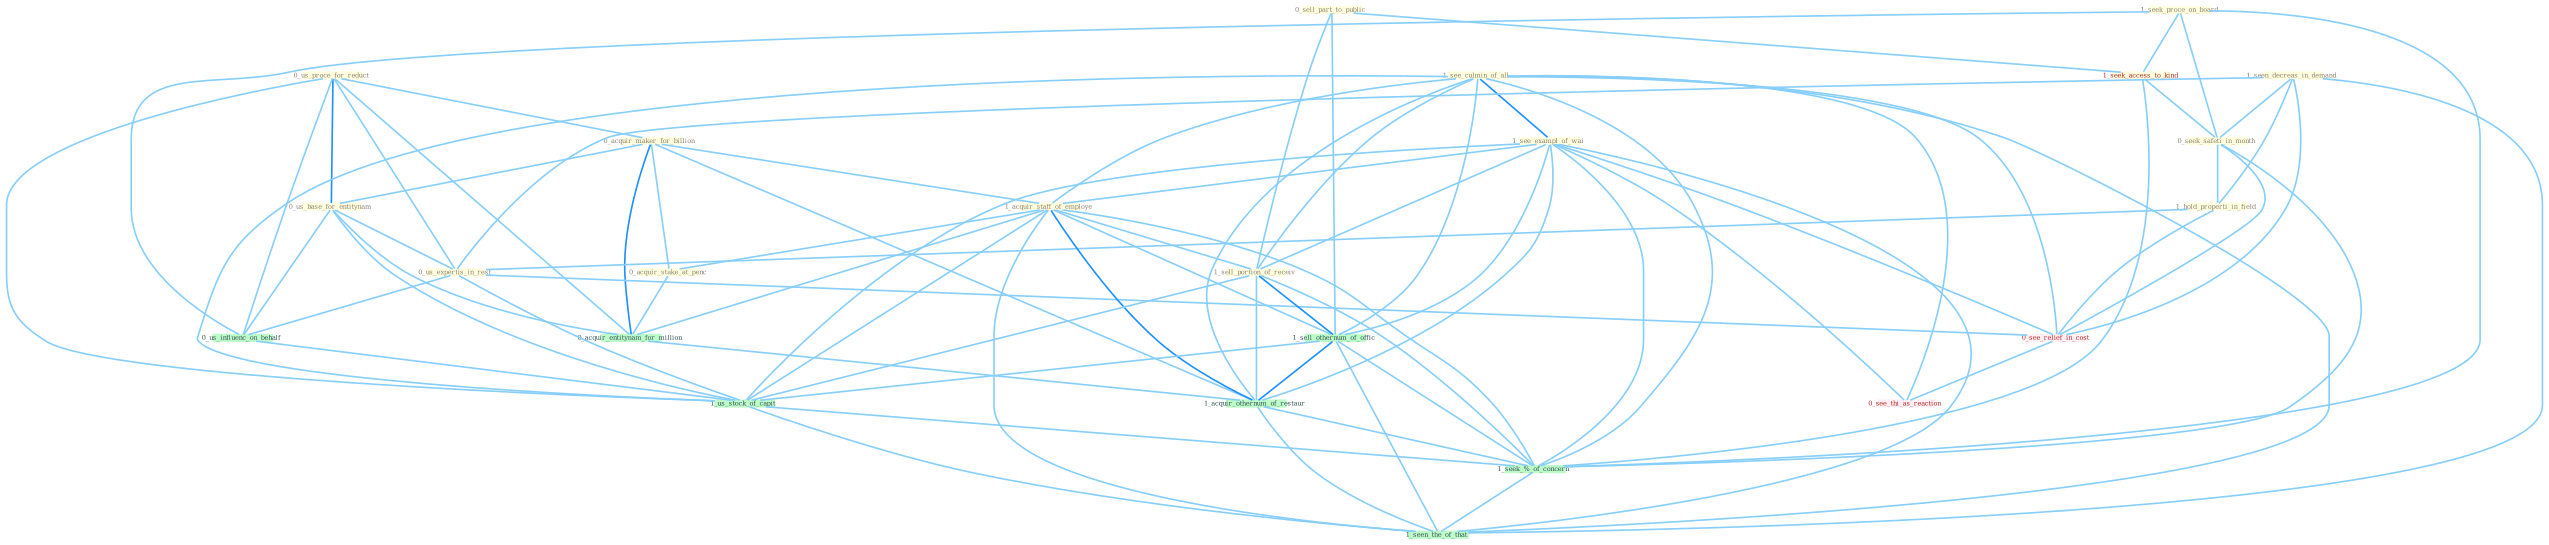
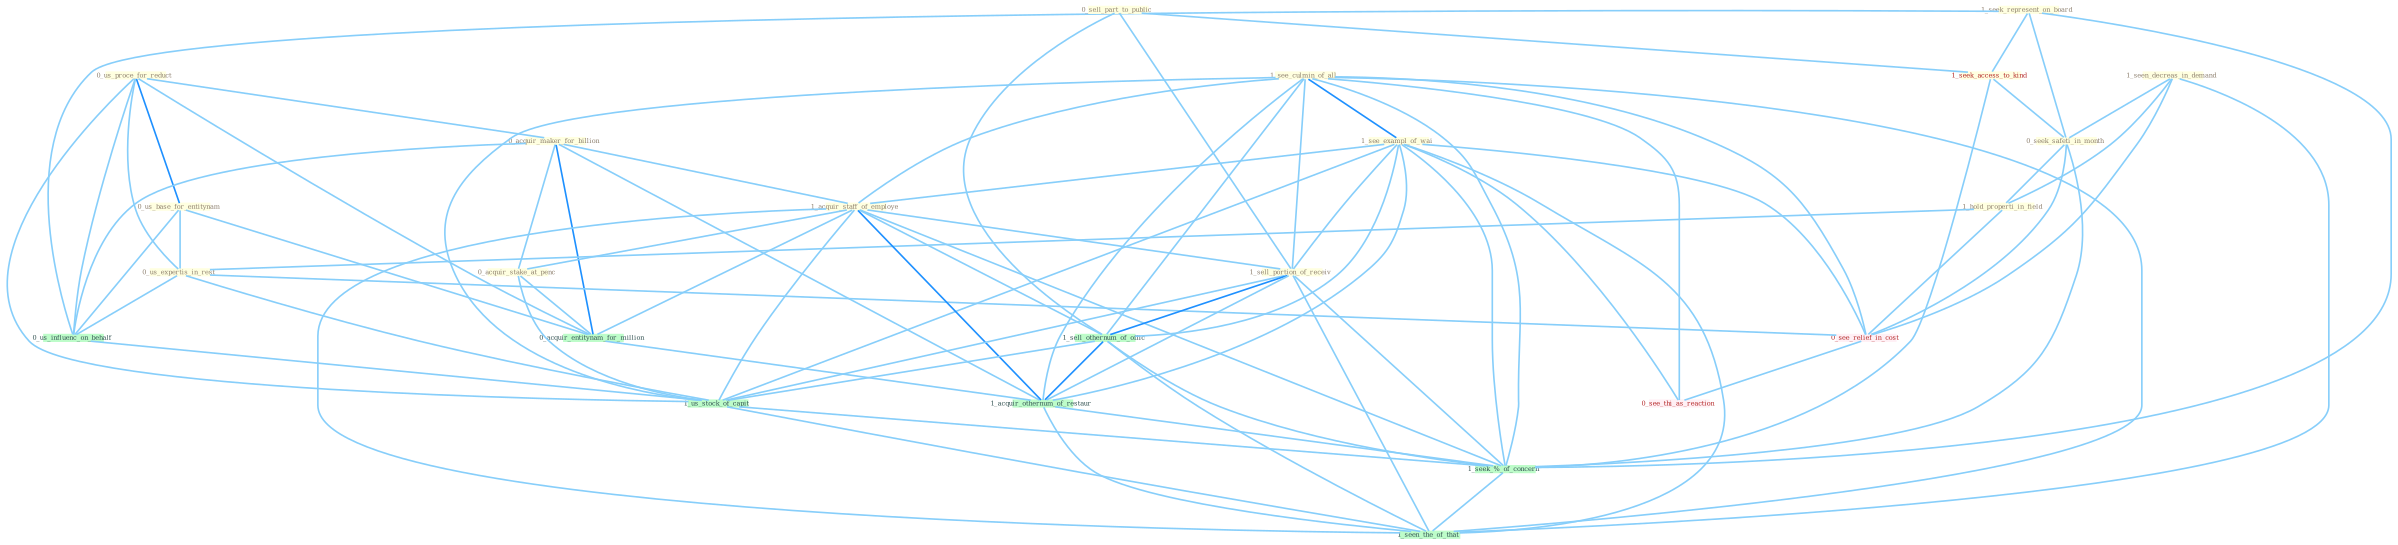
(2180, 10) -> (2029, 10)
(1241, 102) -> none
(491, 174) -> (254, 167)
(517, 337) -> (577, 361)
none -> (1358, 397)
